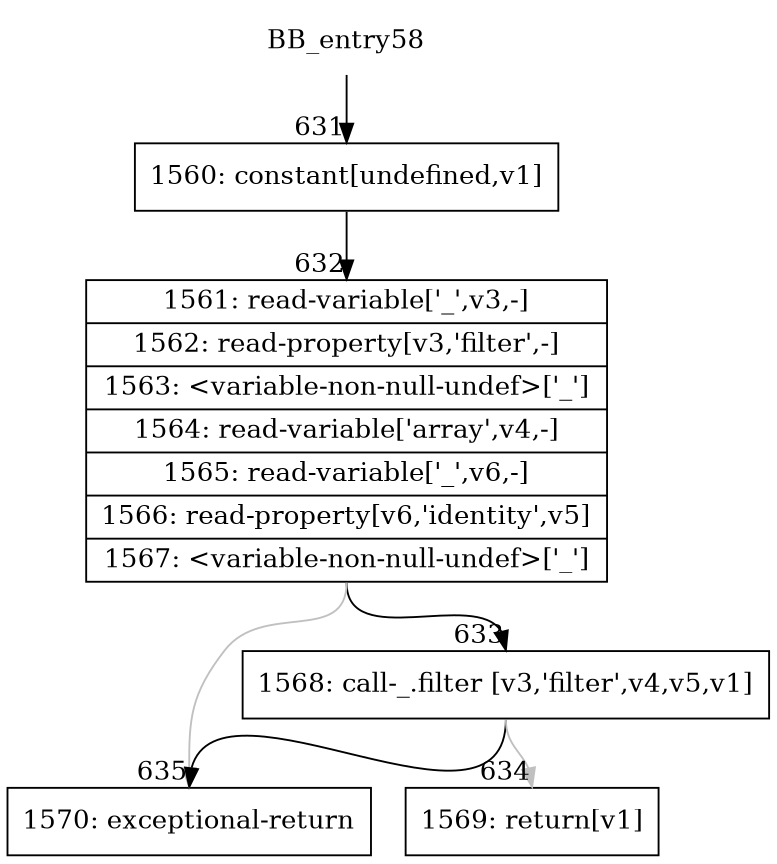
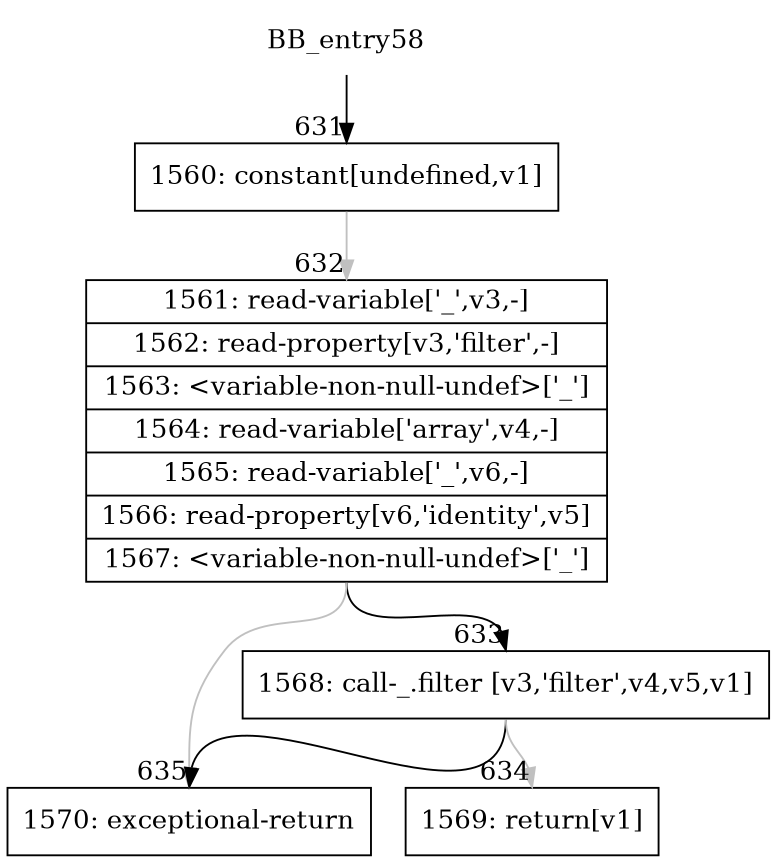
(347, 236) -> (347, 236)
